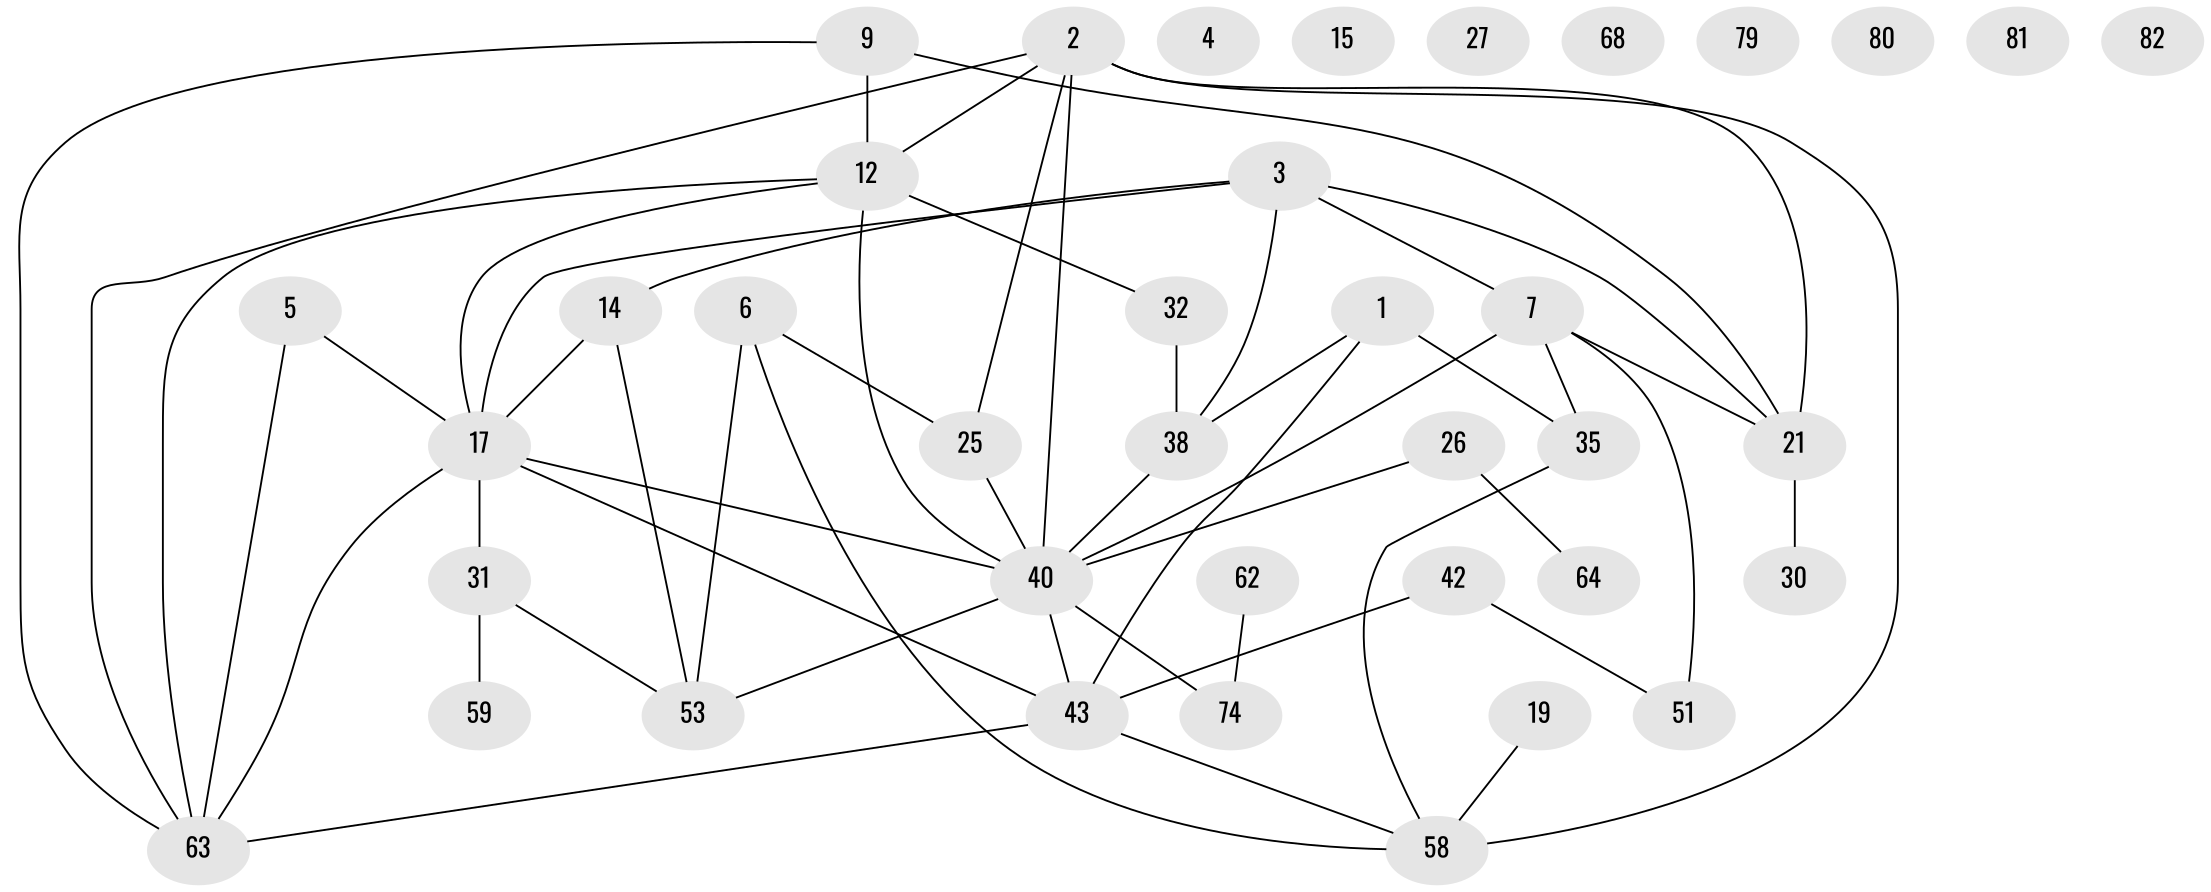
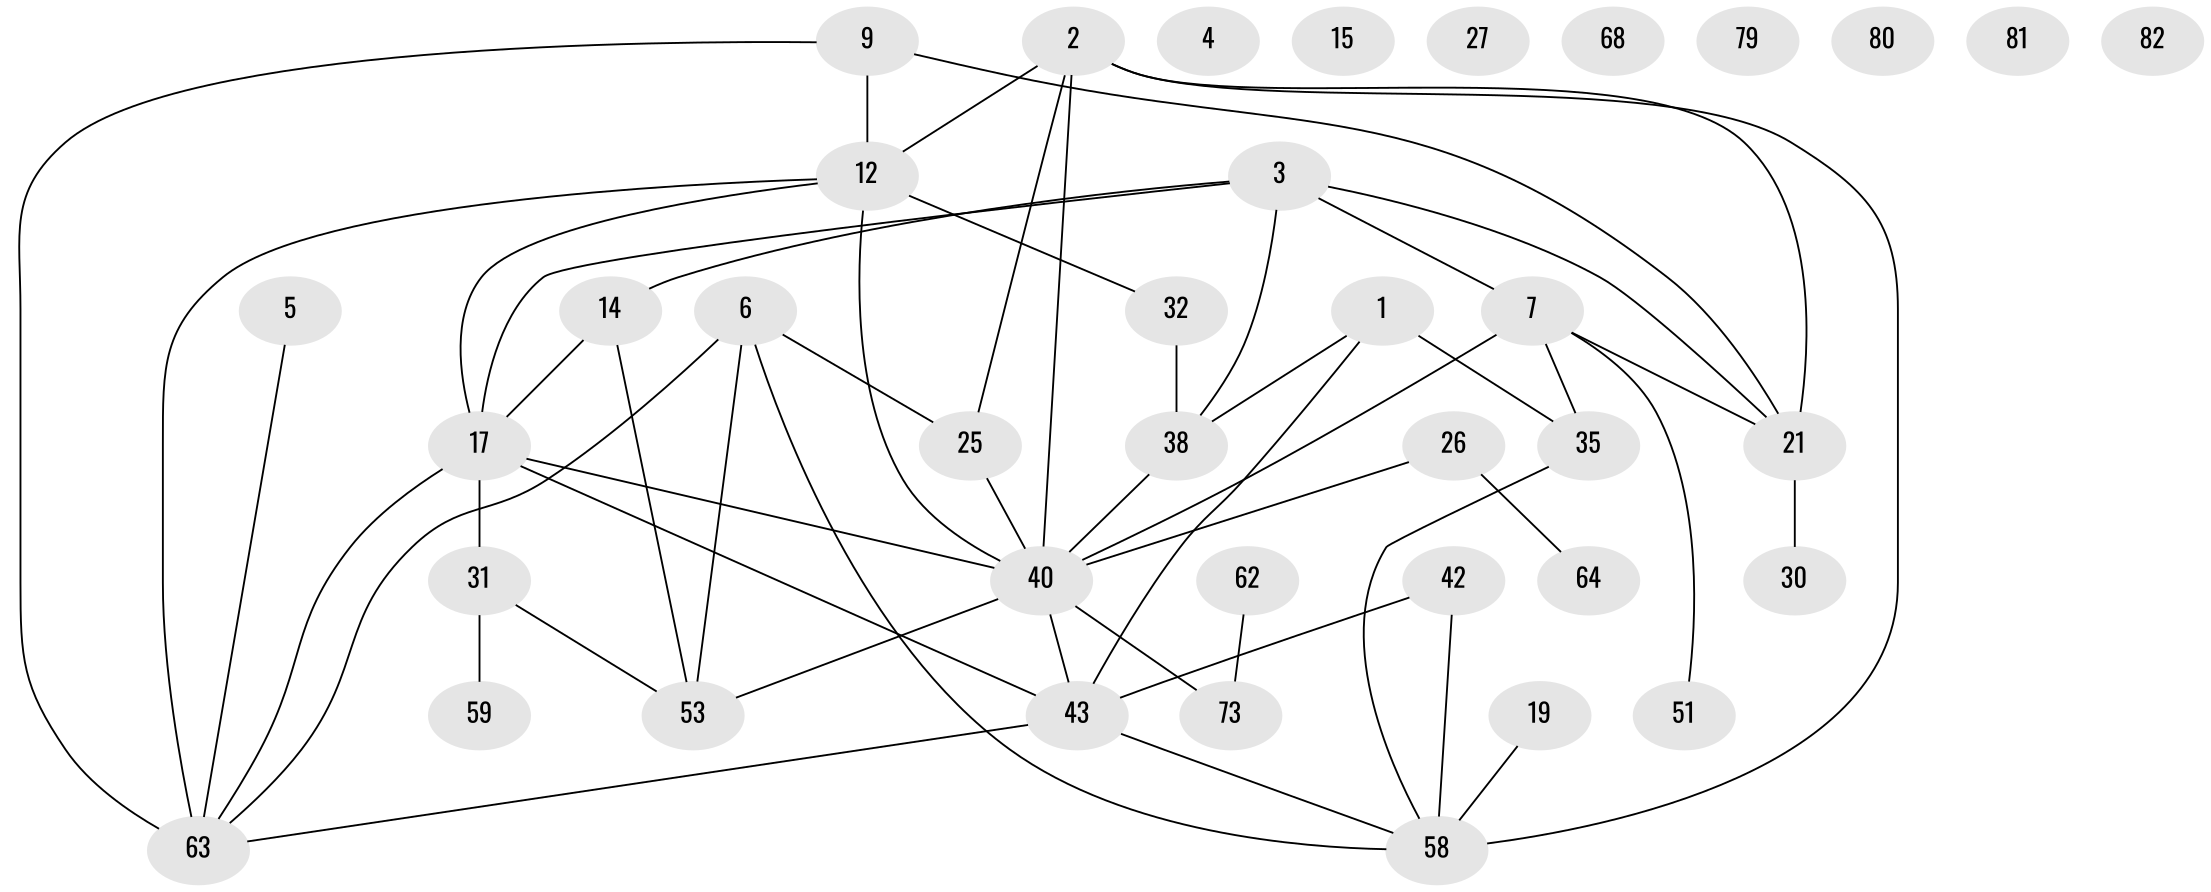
(223, 259) -> (427, 535)
(385, 378) -> none
(1569, 648) -> (1445, 716)
(1231, 716) -> (1231, 716)
